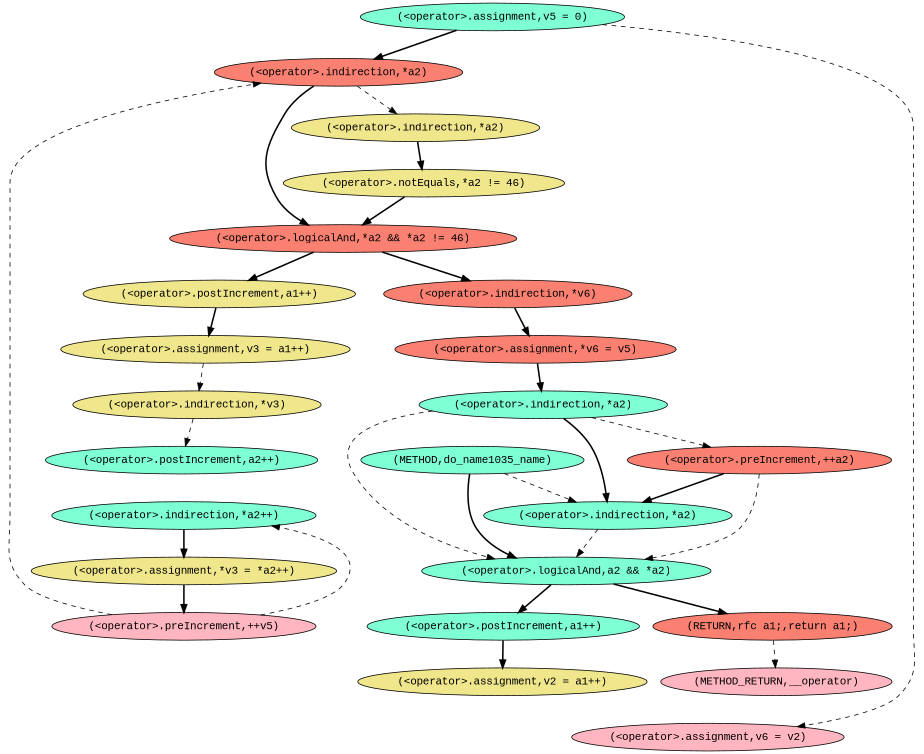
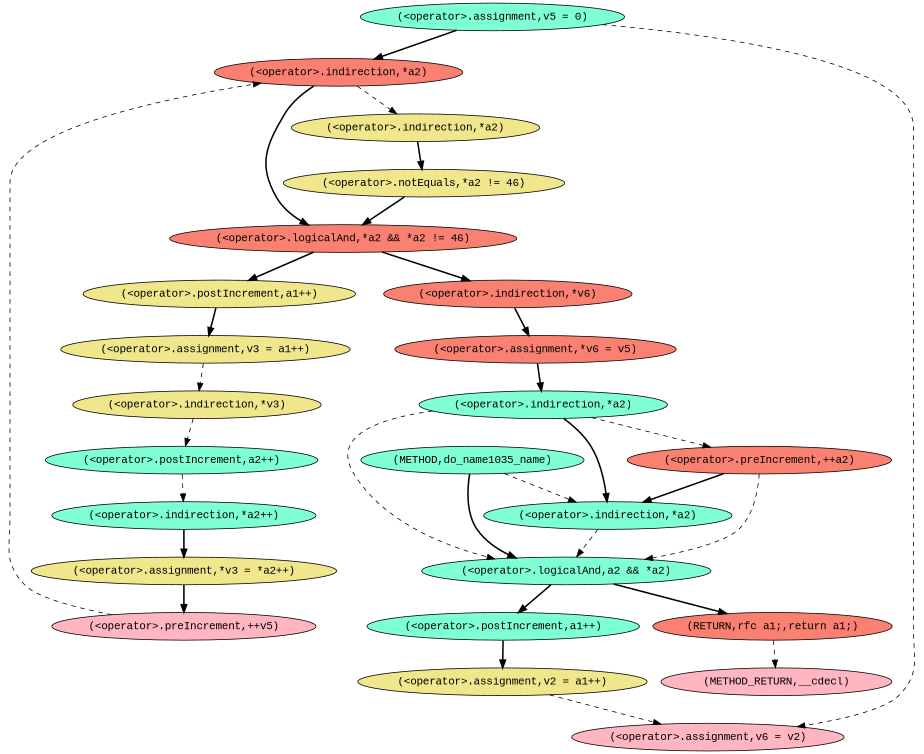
(347, 578) -> (183, 484)
(776, 682) -> (776, 682)
none -> (601, 708)
